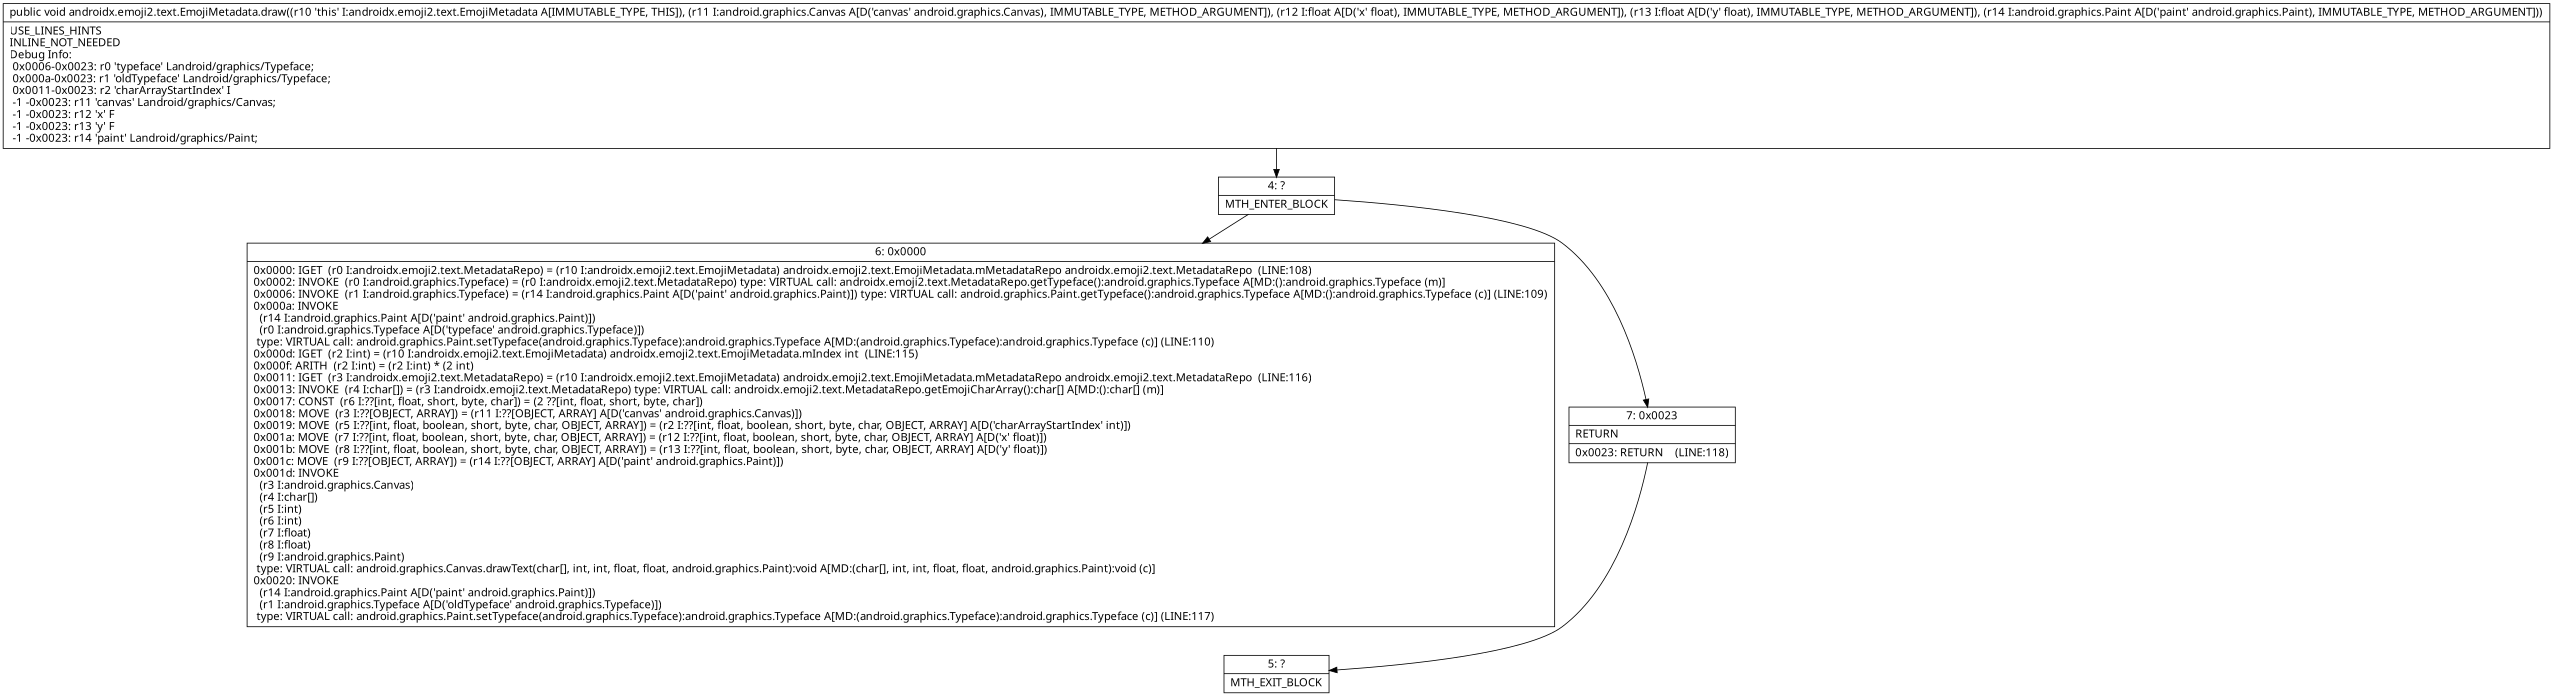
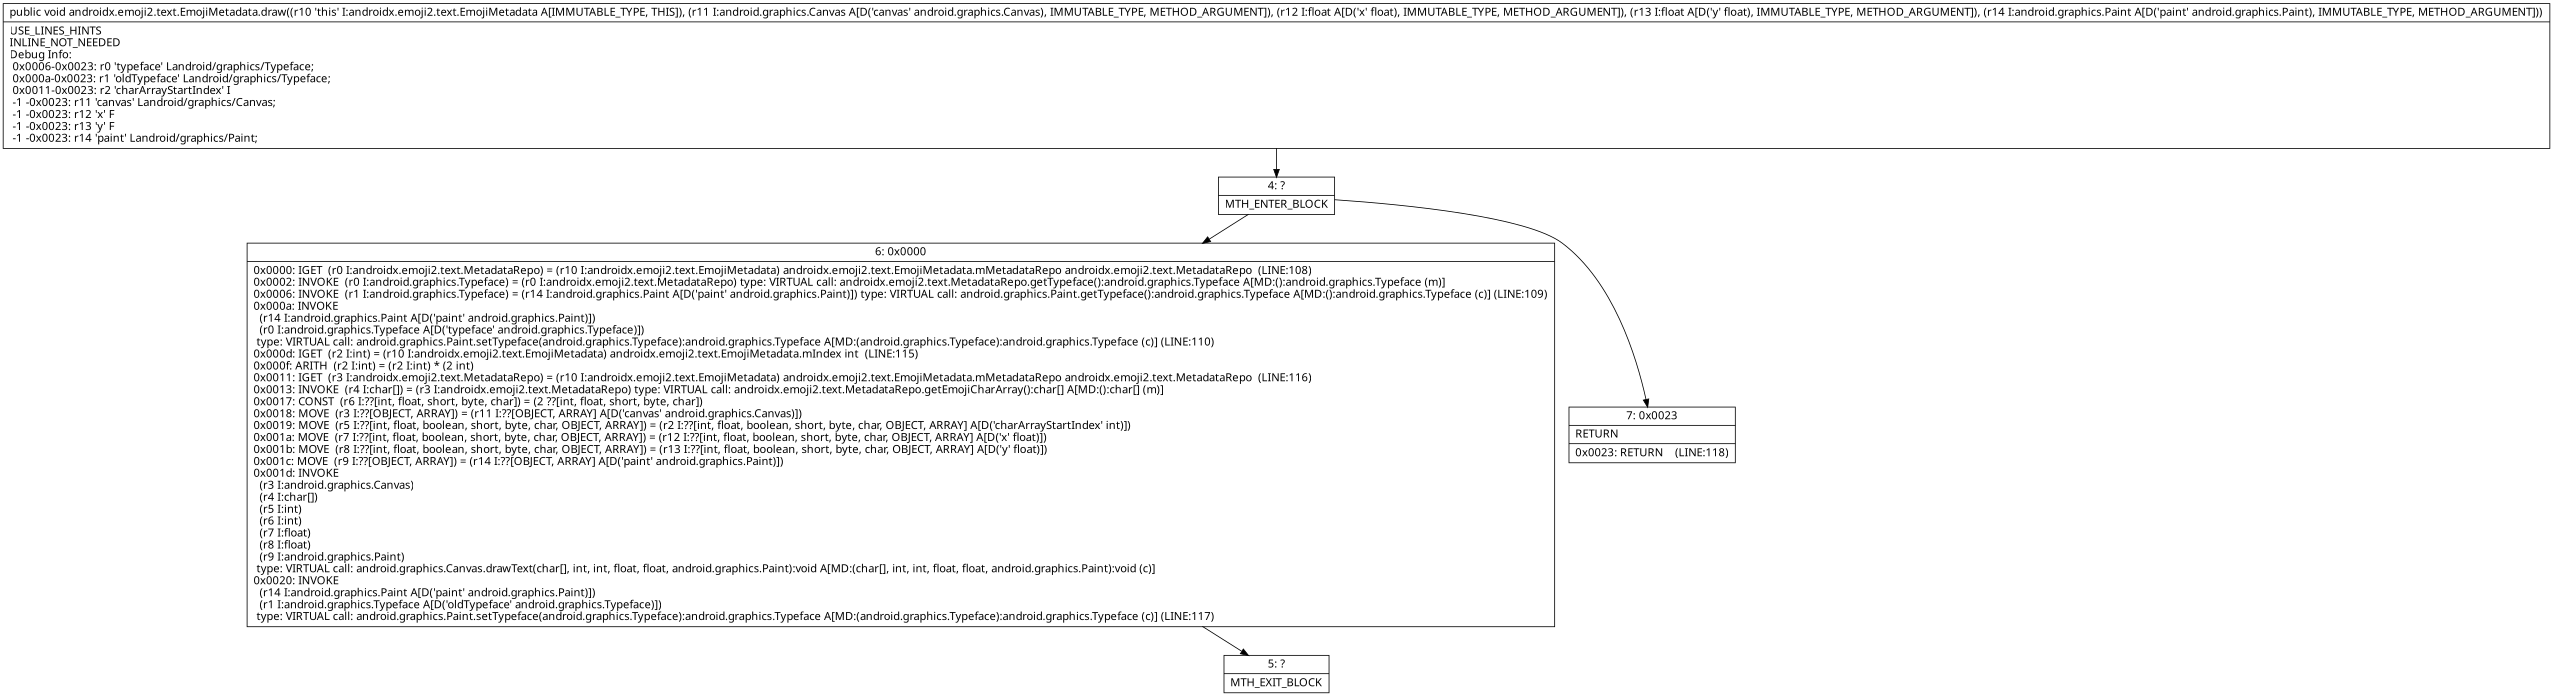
(1544, 637) -> (1222, 639)
